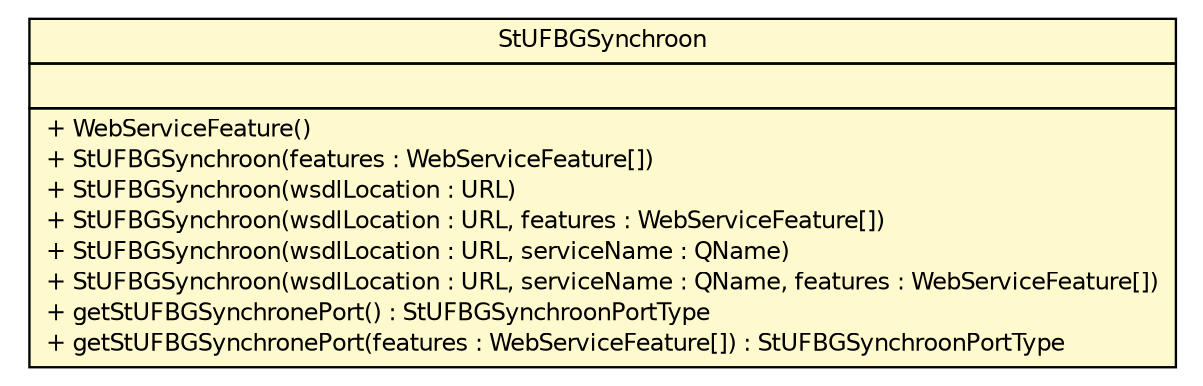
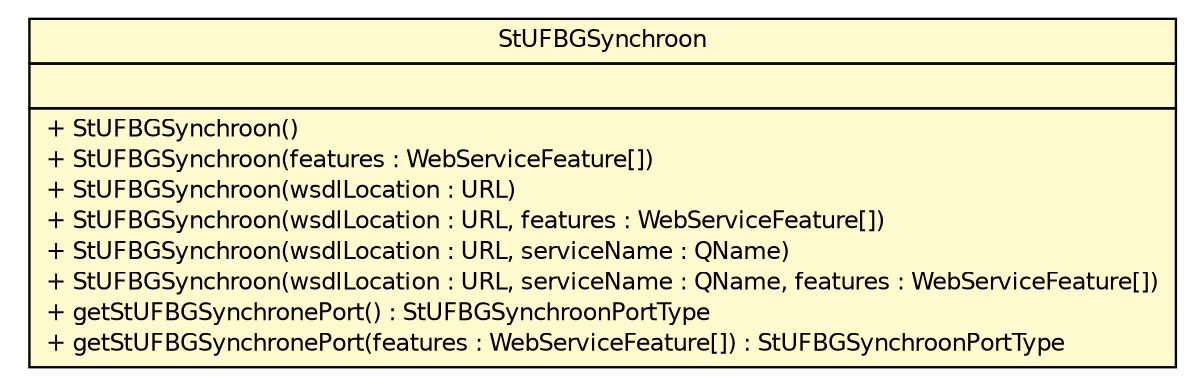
(179, 129) -> (173, 129)
